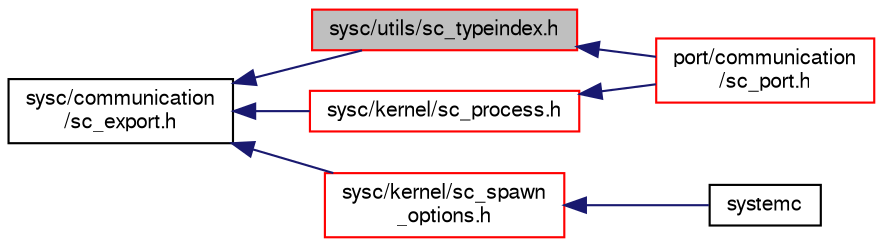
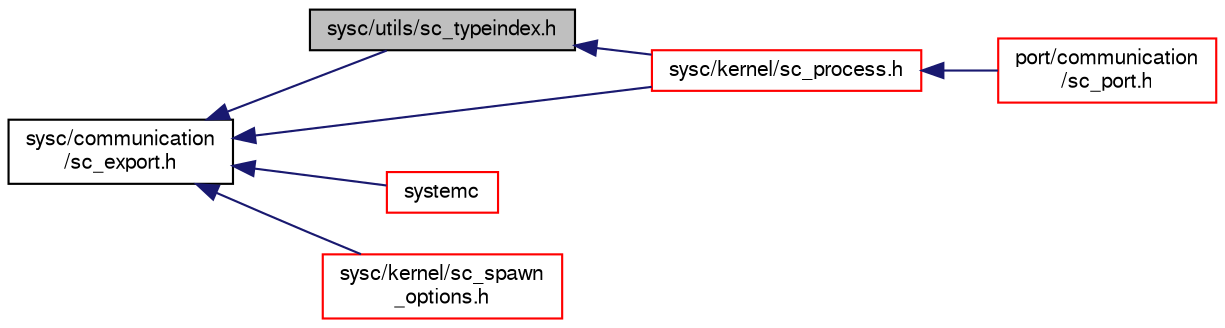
(445, 30) -> (442, 30)
(627, 53) -> (624, 51)
(648, 205) -> (321, 177)
(765, 205) -> (442, 192)
